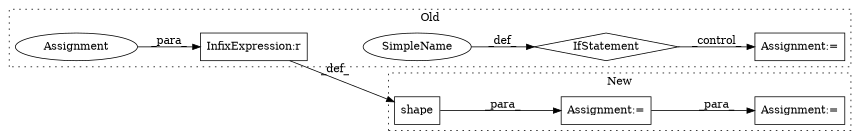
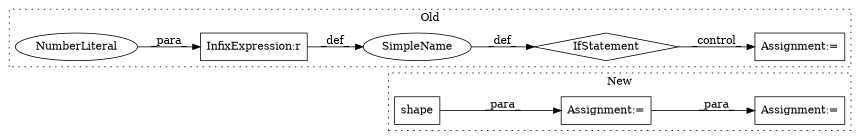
(76, 47) -> (76, 47)
(338, 80) -> (331, 47)
